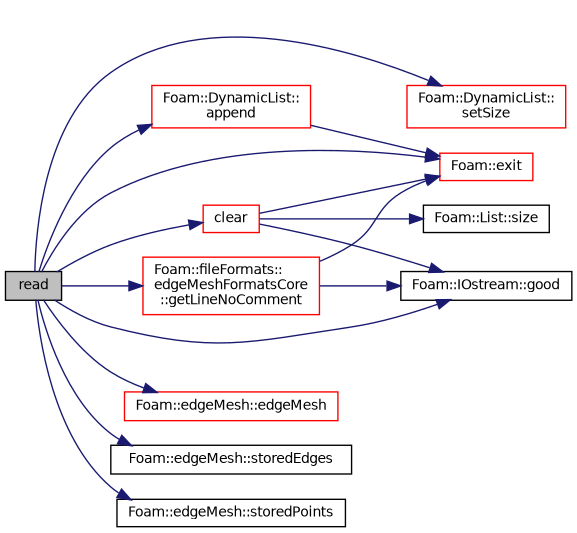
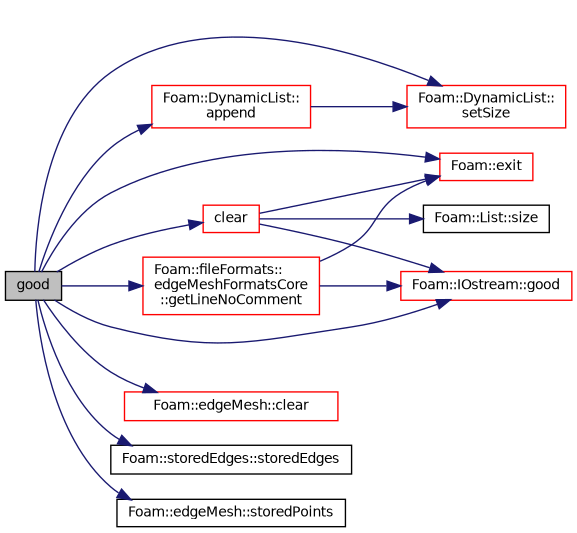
(368, 139) -> (352, 107)
(34, 286) -> (34, 286)
(486, 286) -> (486, 286)
(231, 406) -> (231, 406)
(231, 460) -> (231, 460)
